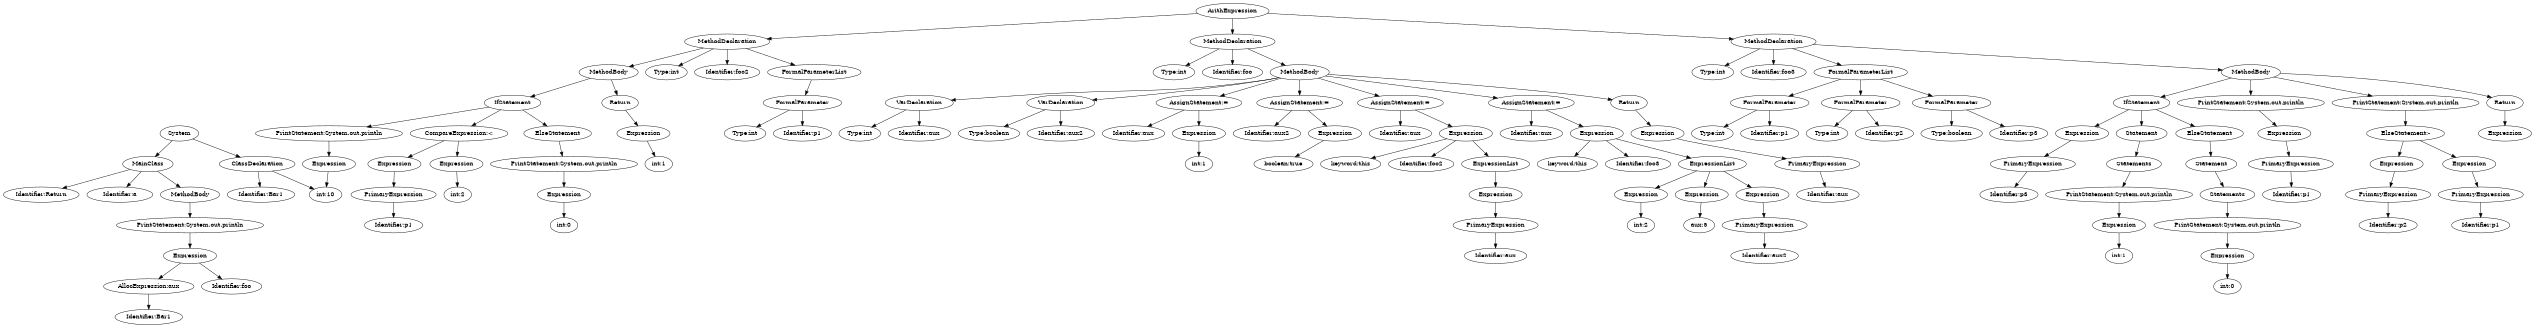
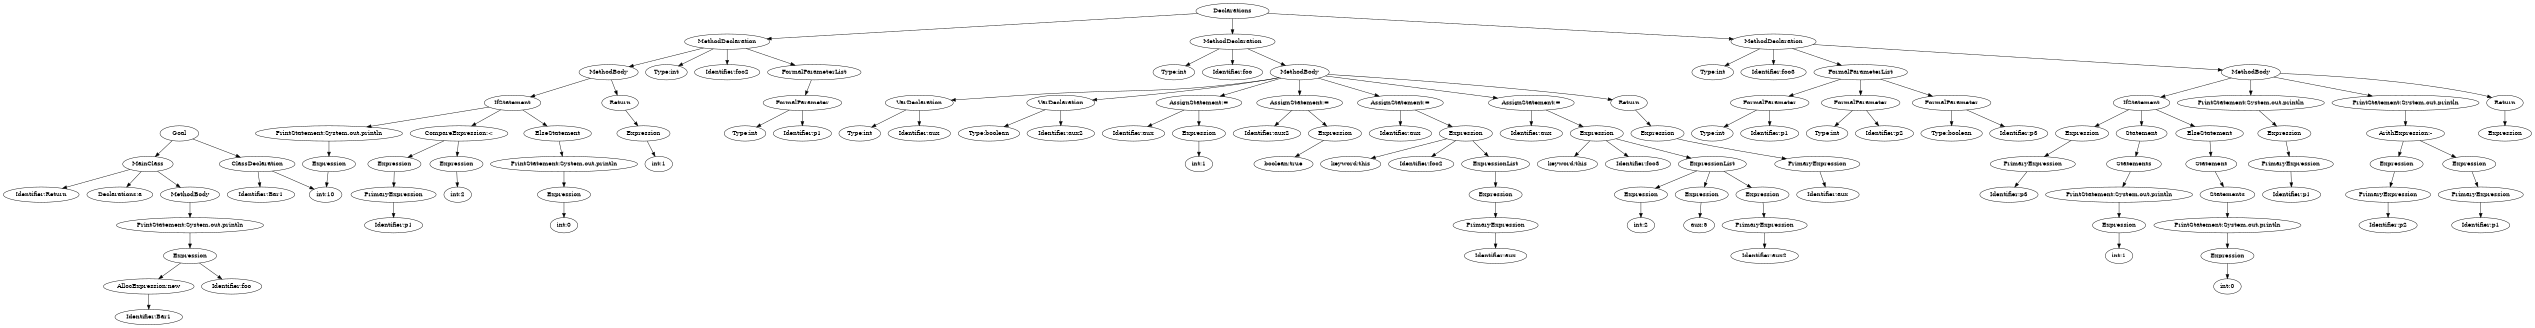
(1233, 11) -> (1233, 11)
(179, 133) -> (179, 133)
(2406, 133) -> (2406, 133)
(120, 195) -> (120, 195)
(149, 286) -> (149, 286)
